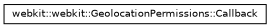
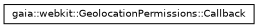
(135, 14) -> (129, 14)
